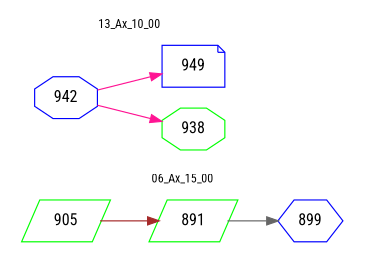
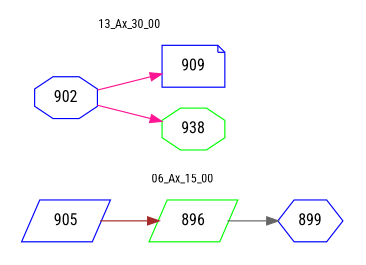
(130, 25) -> (130, 25)
(193, 66) -> (193, 66)
(66, 98) -> (66, 98)
(66, 221) -> (66, 221)
(193, 221) -> (193, 221)
